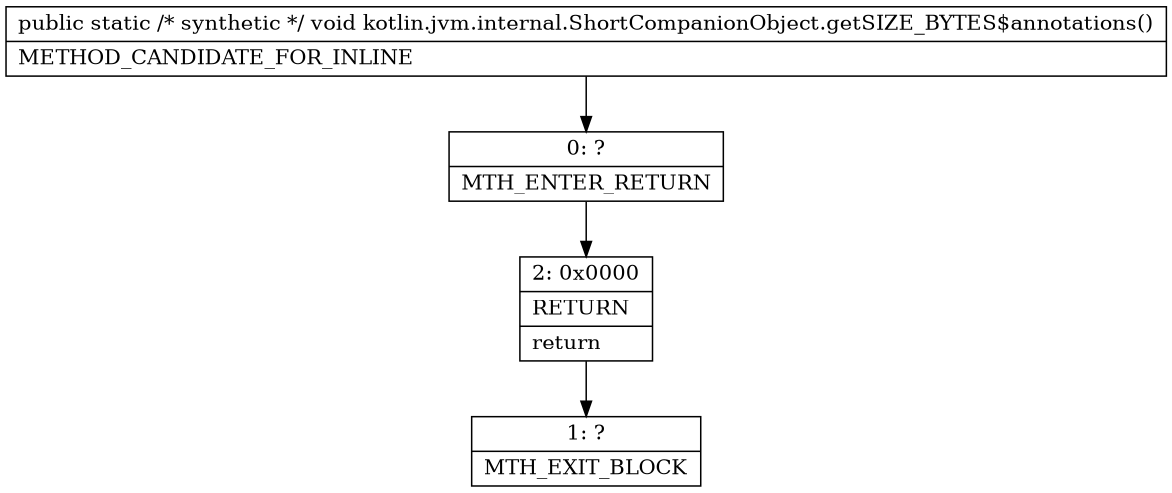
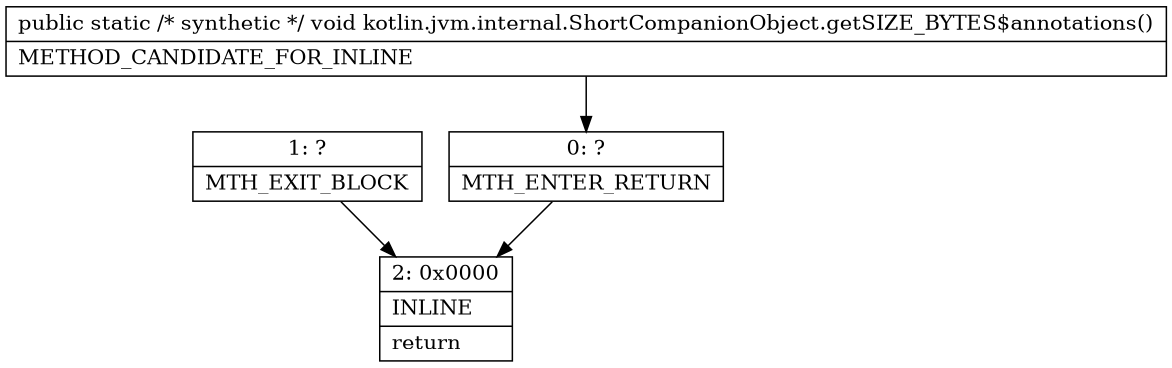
(581, 308) -> (433, 308)
(586, 381) -> (363, 224)
